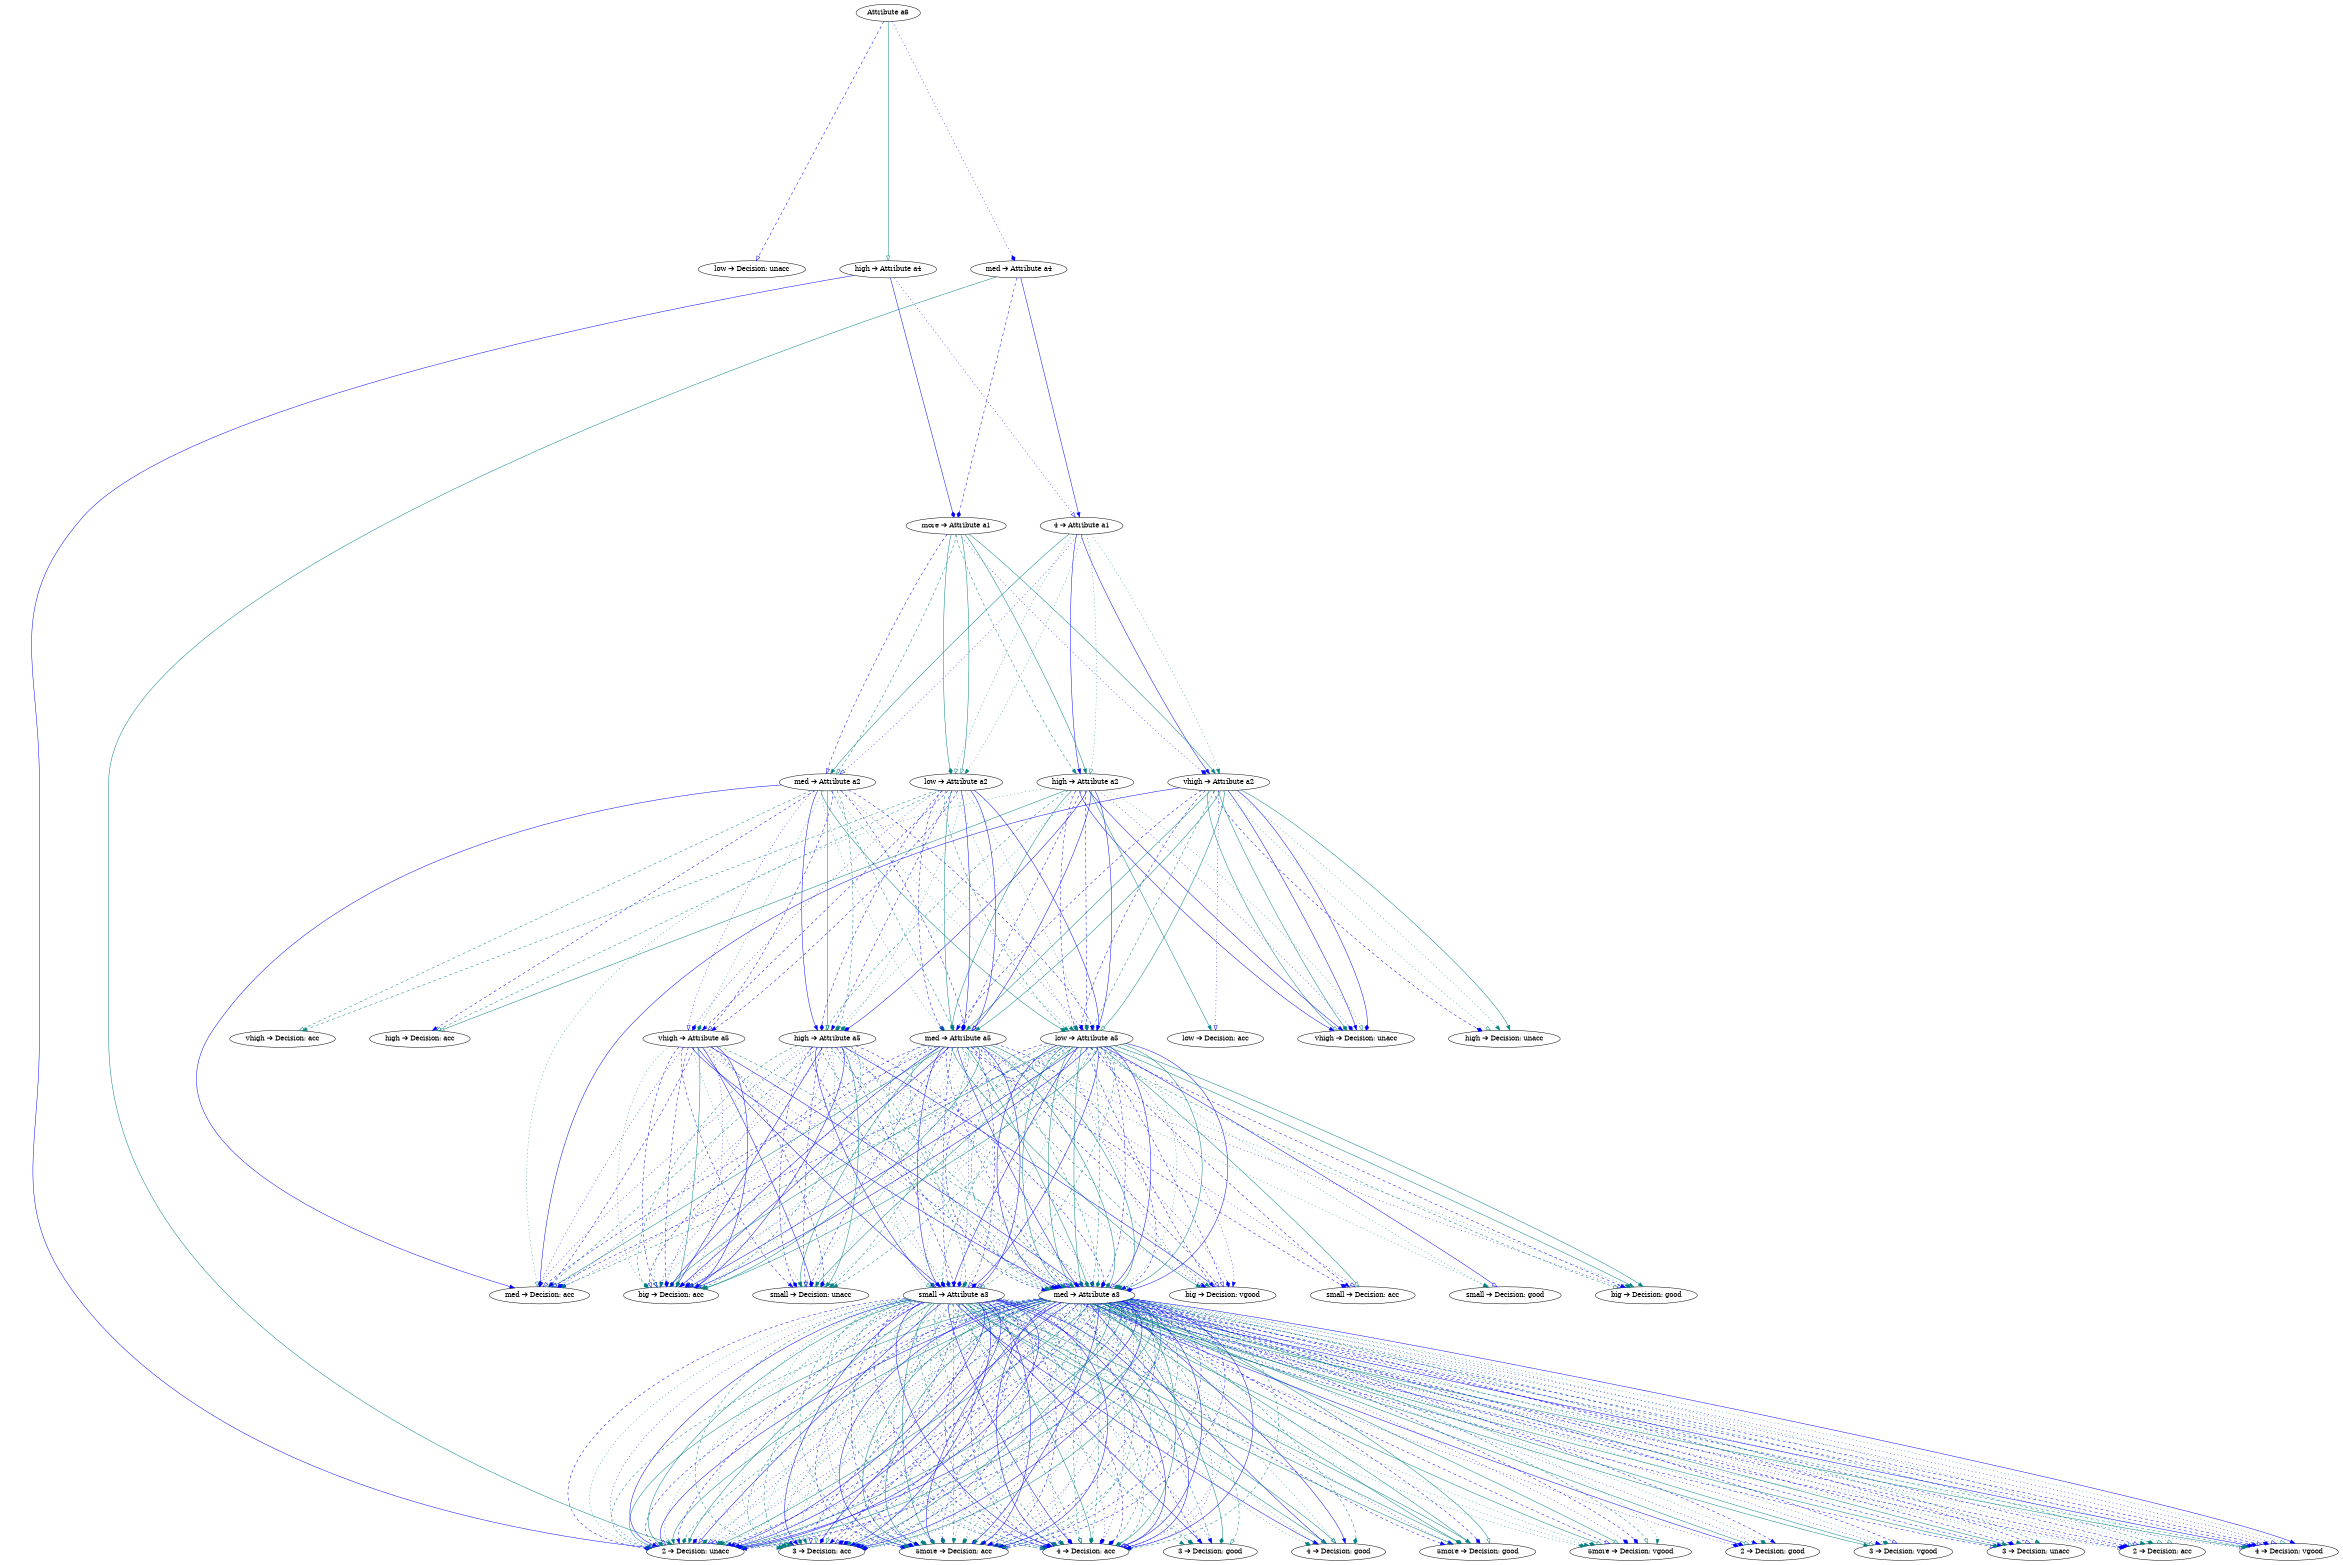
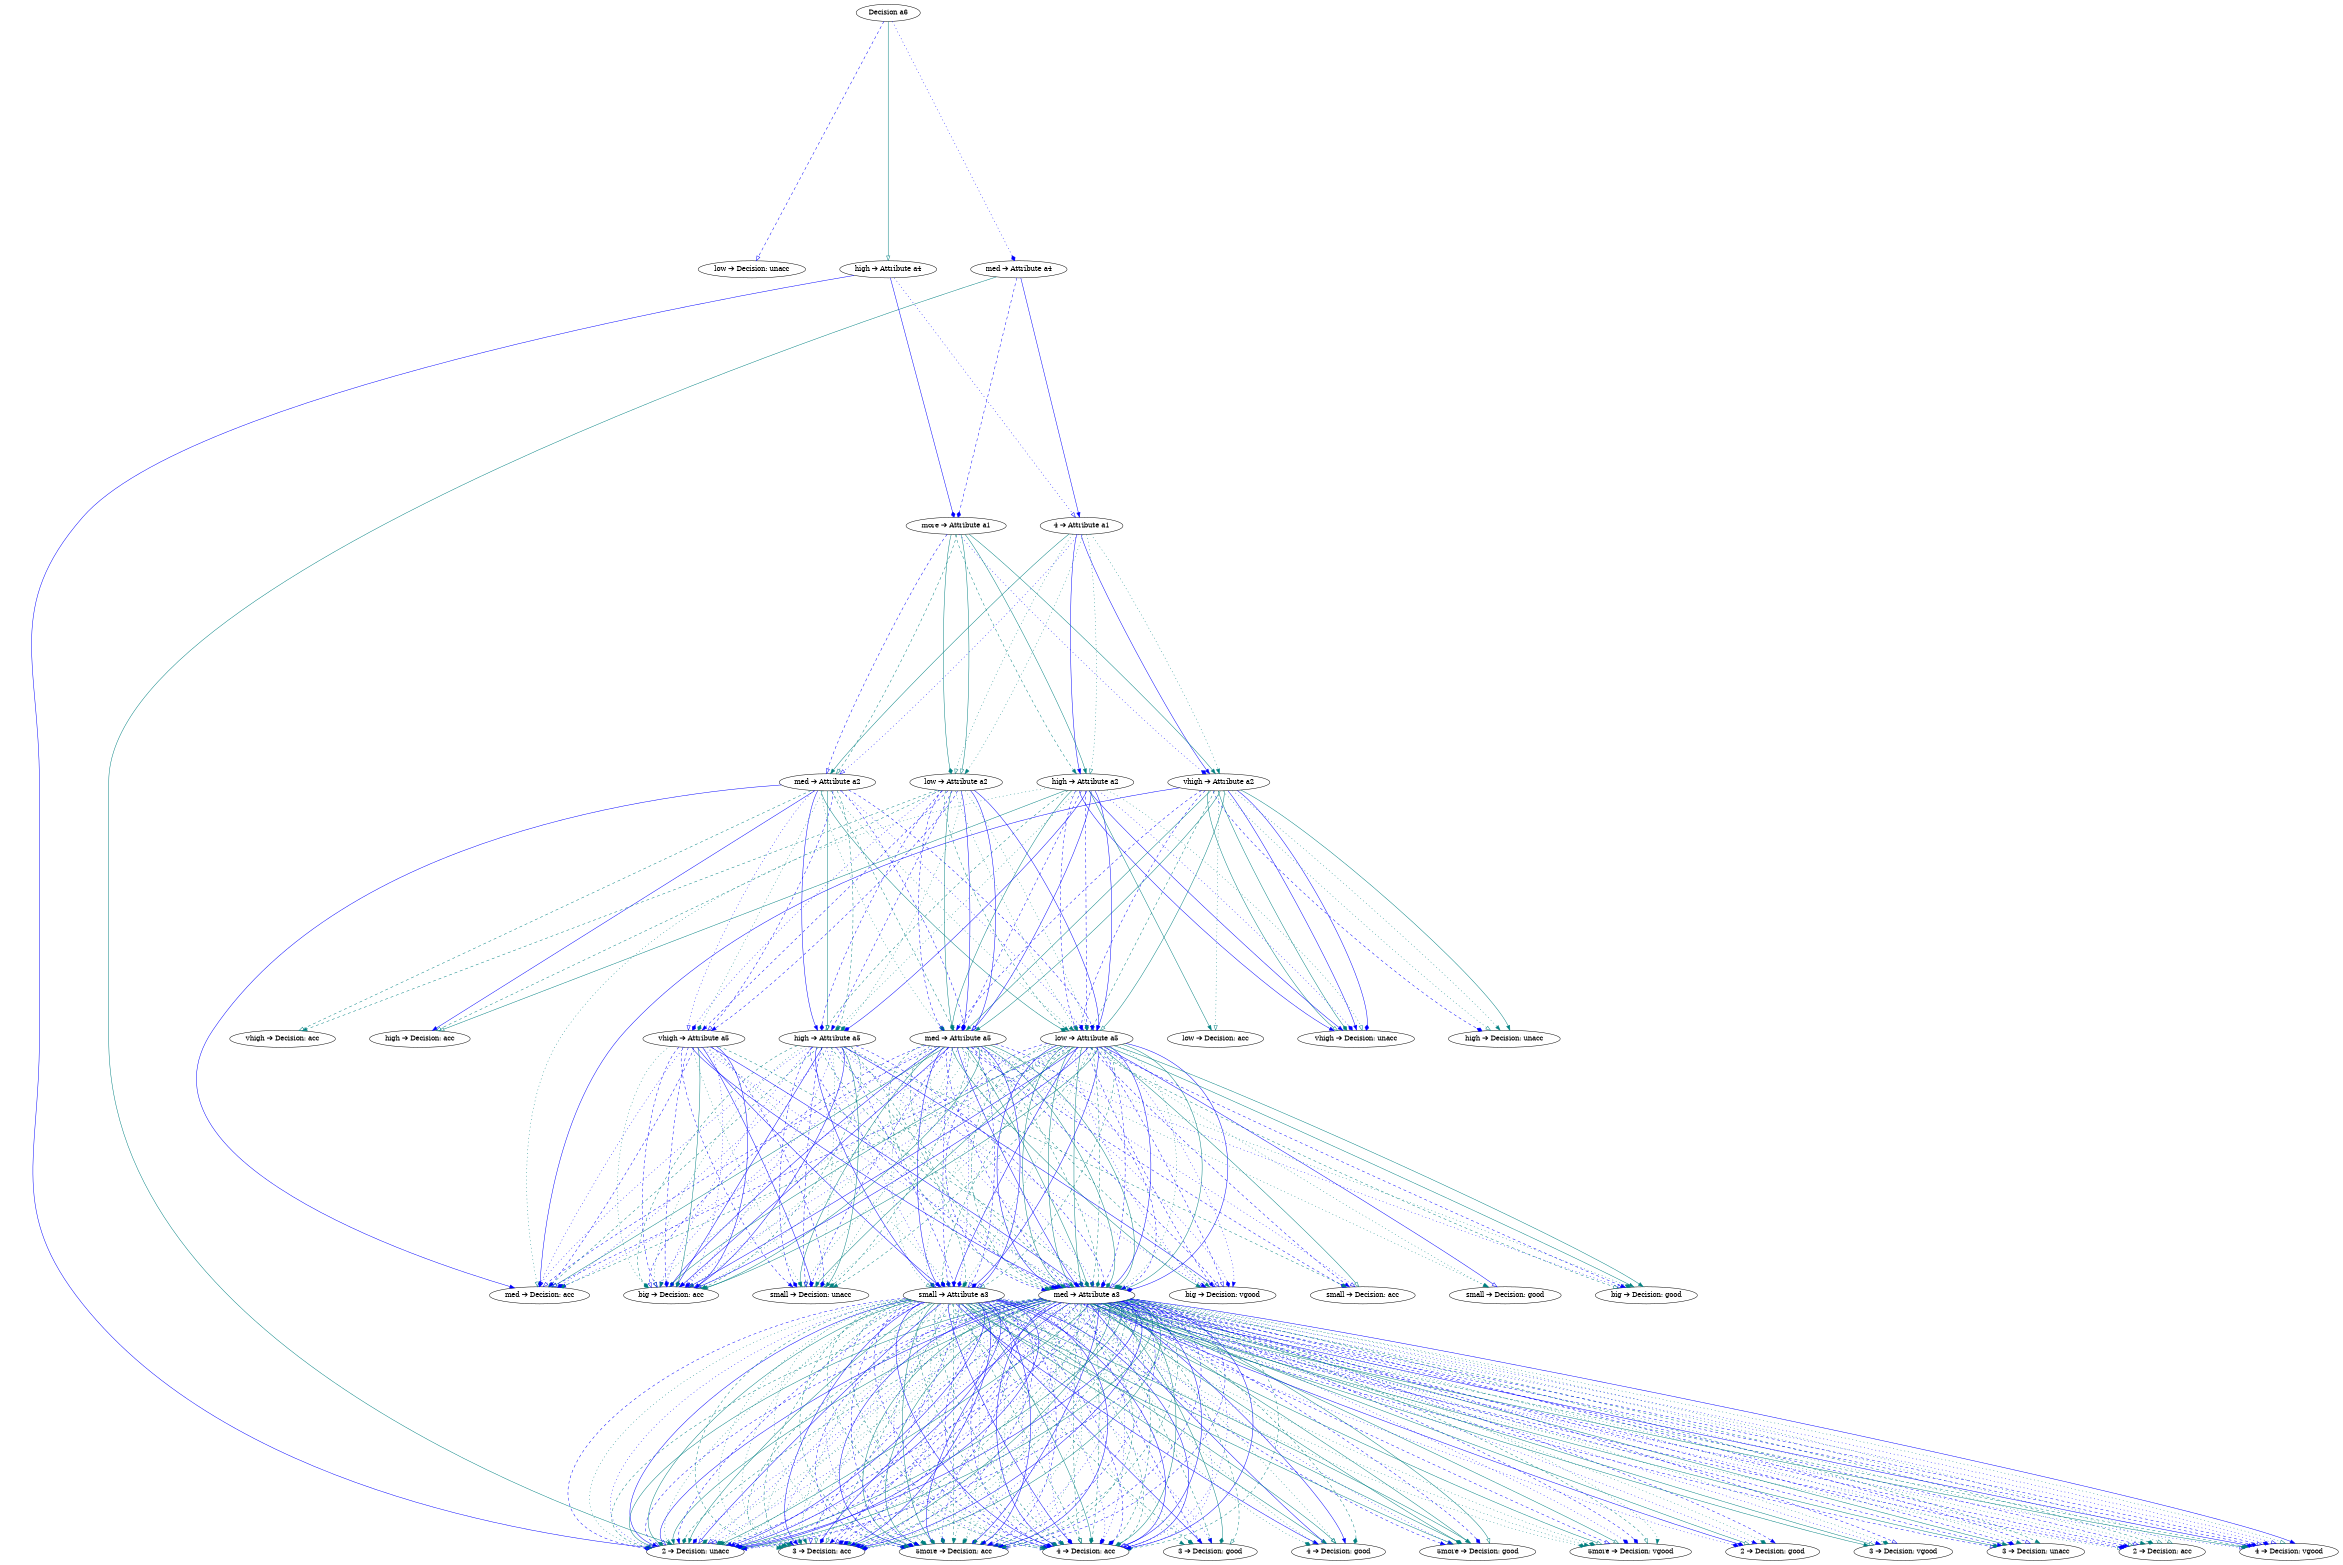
(888, 13) -> (888, 13)
(1217, 908) -> (1217, 908)
(616, 915) -> (616, 915)
none -> (1093, 1166)
